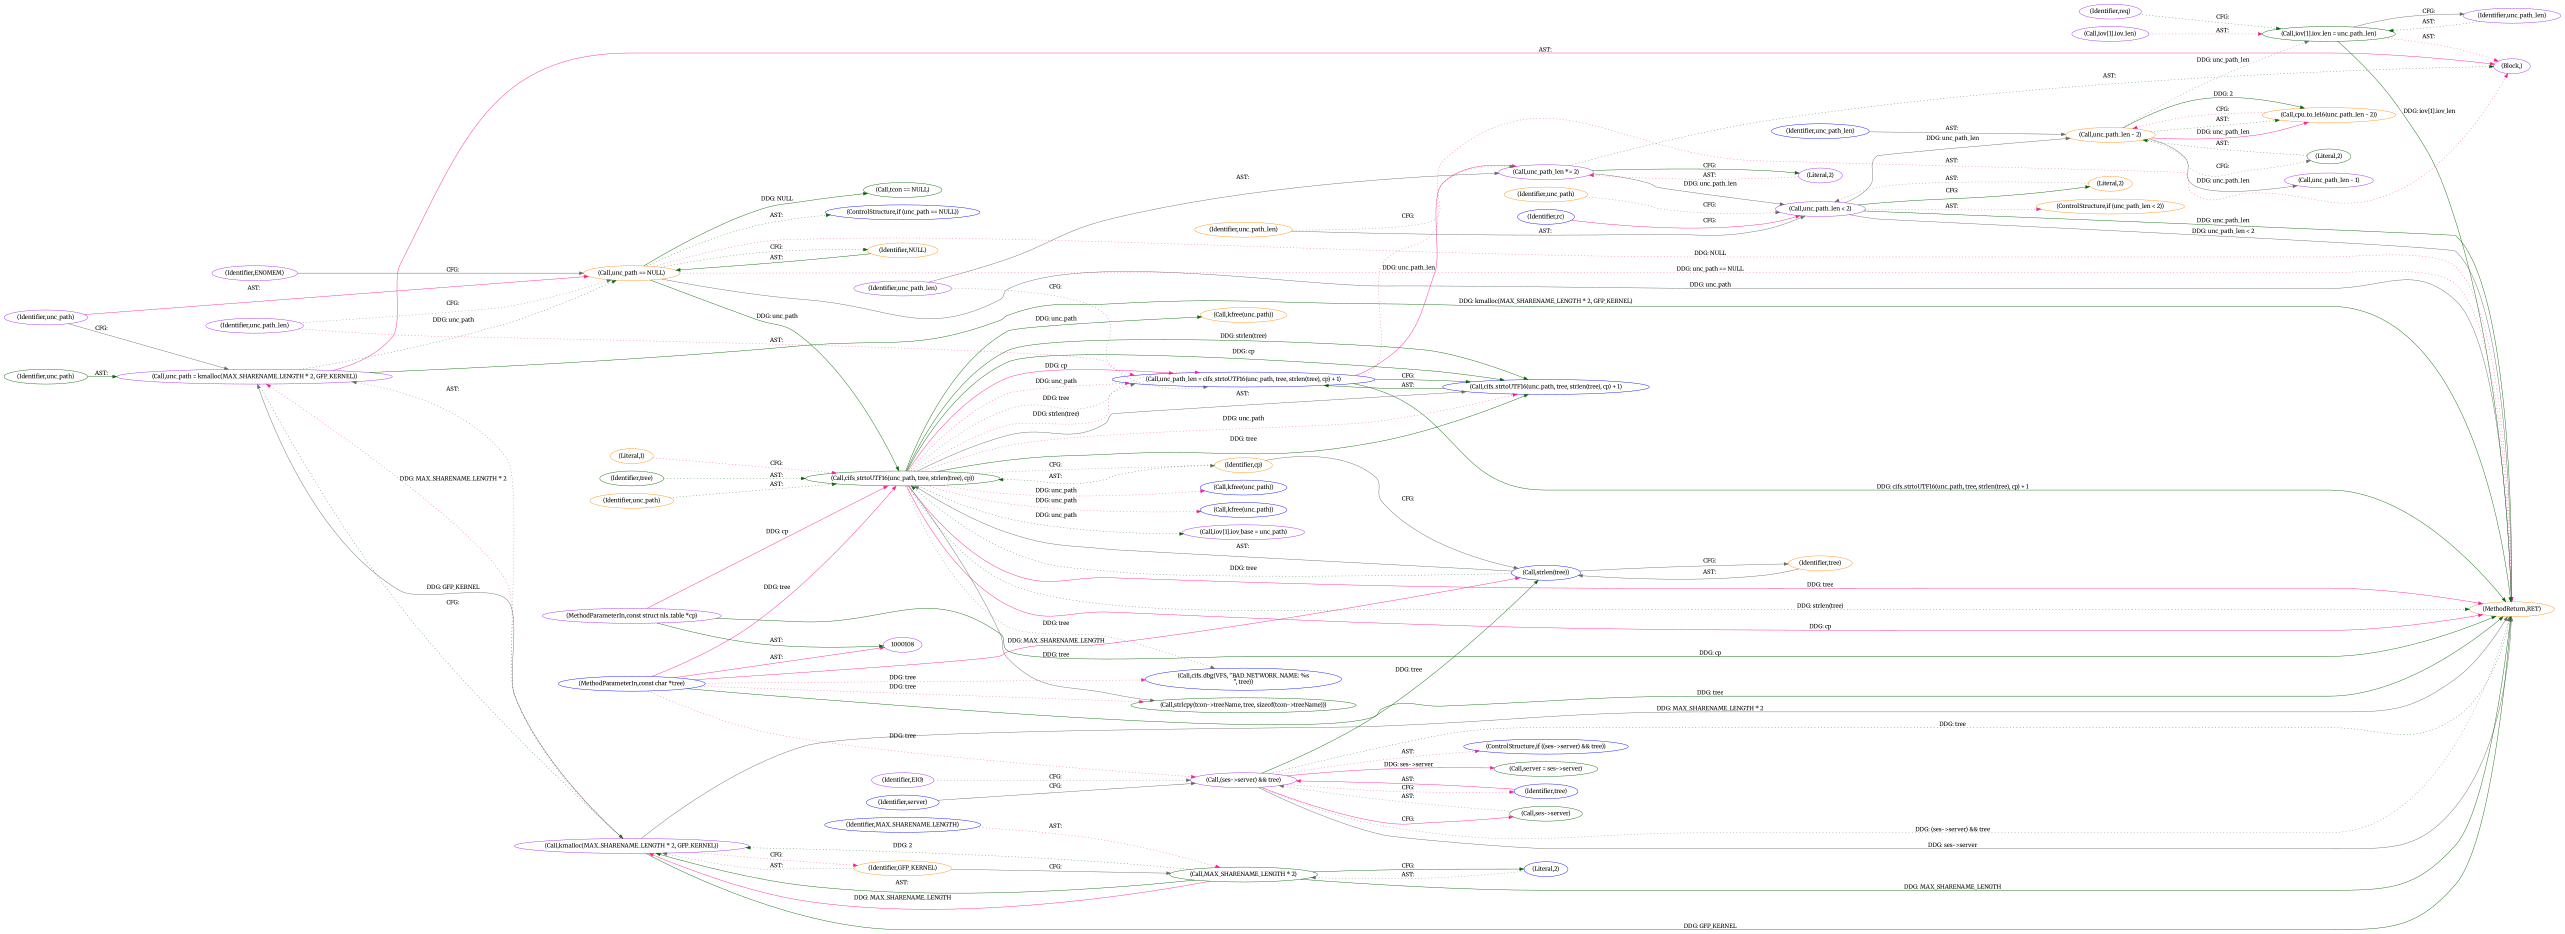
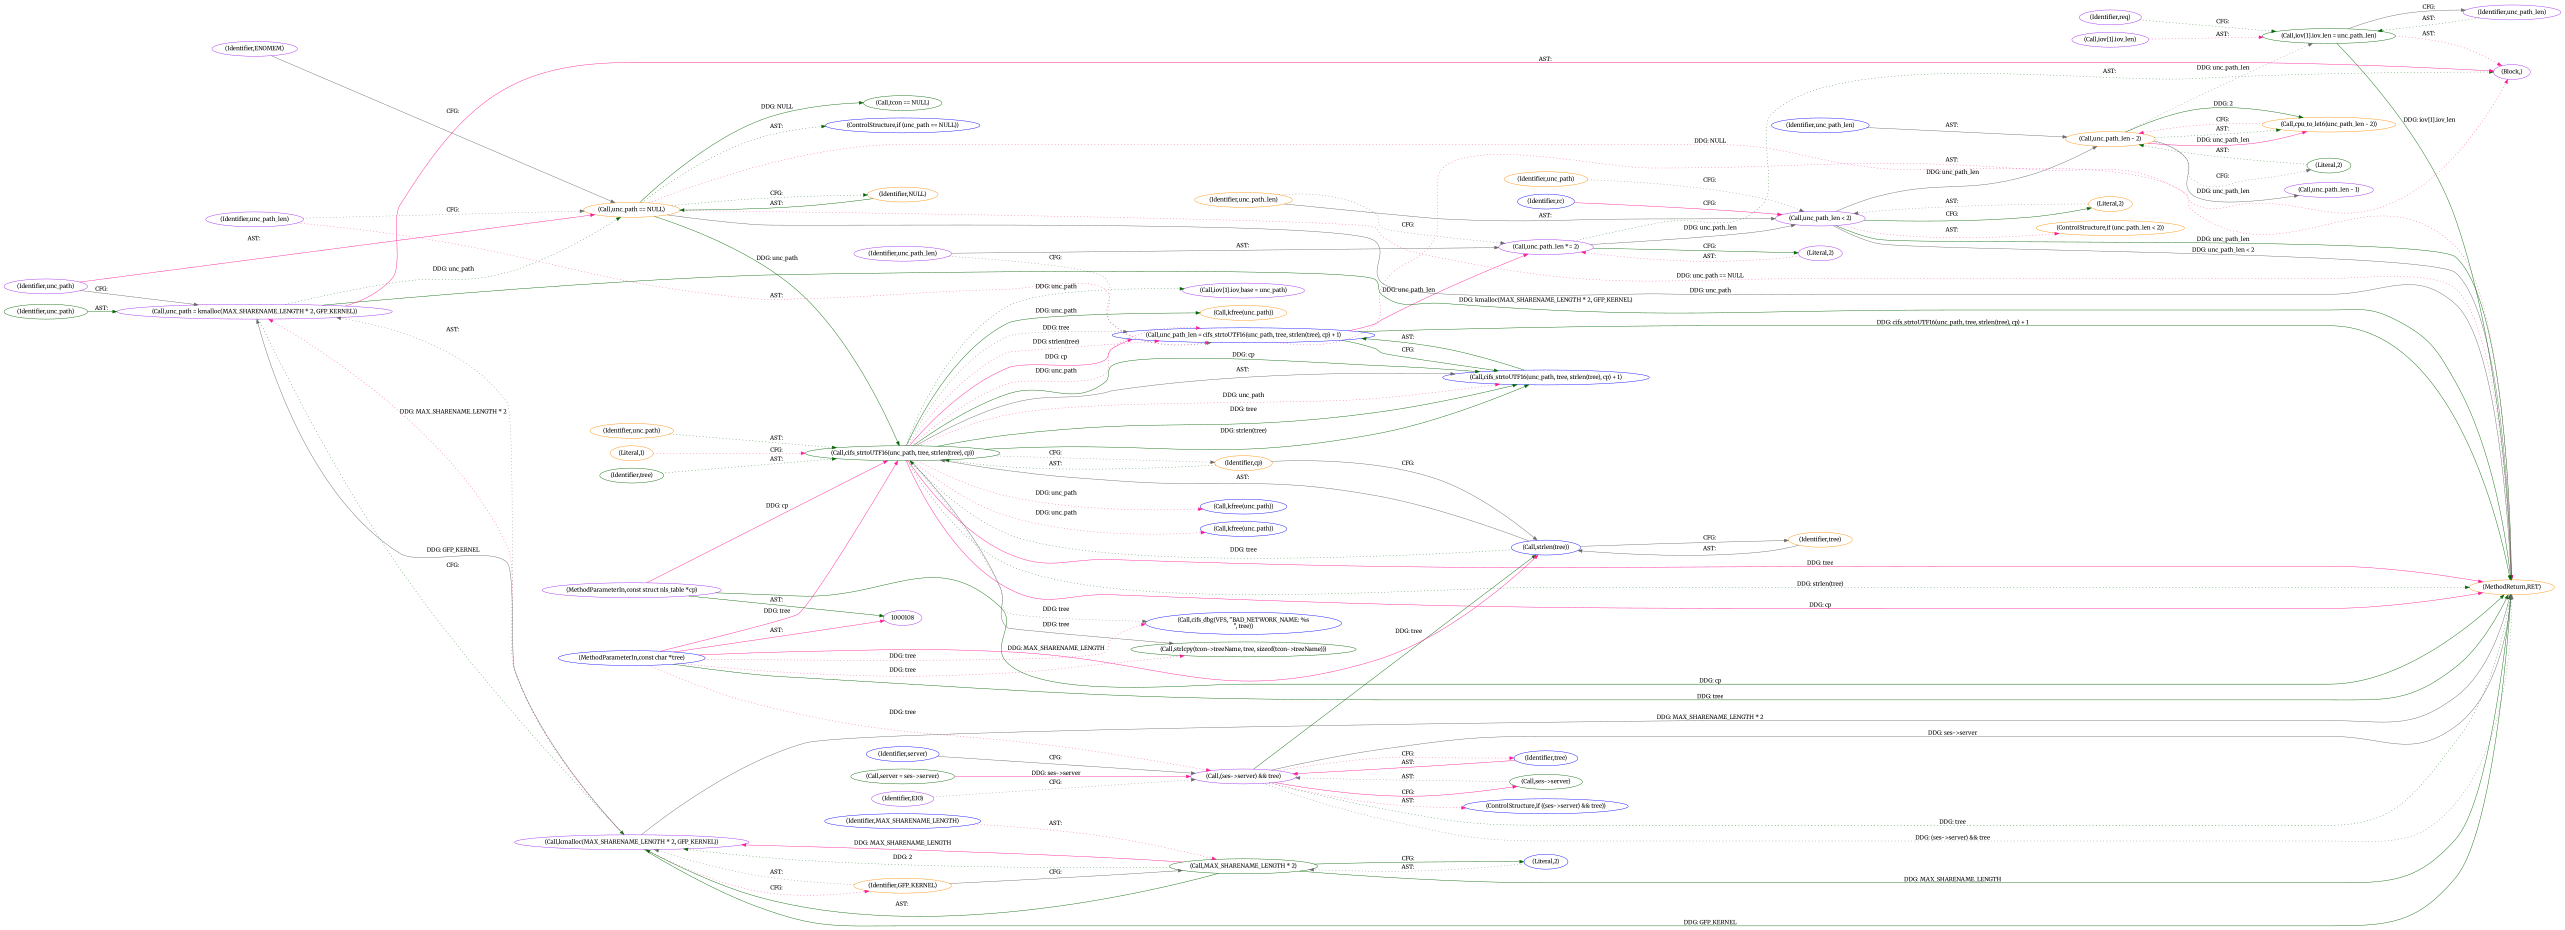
(1388, 769) -> (1071, 776)
